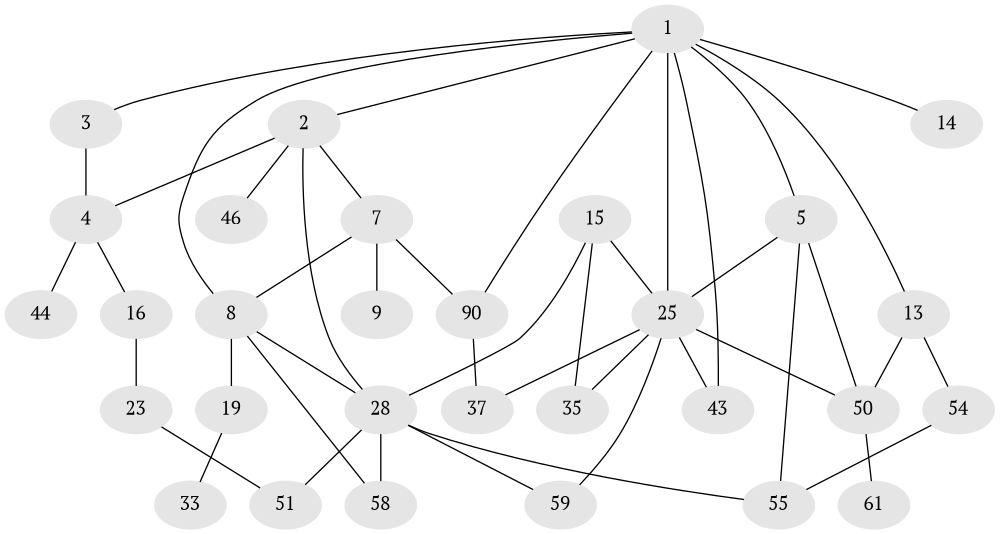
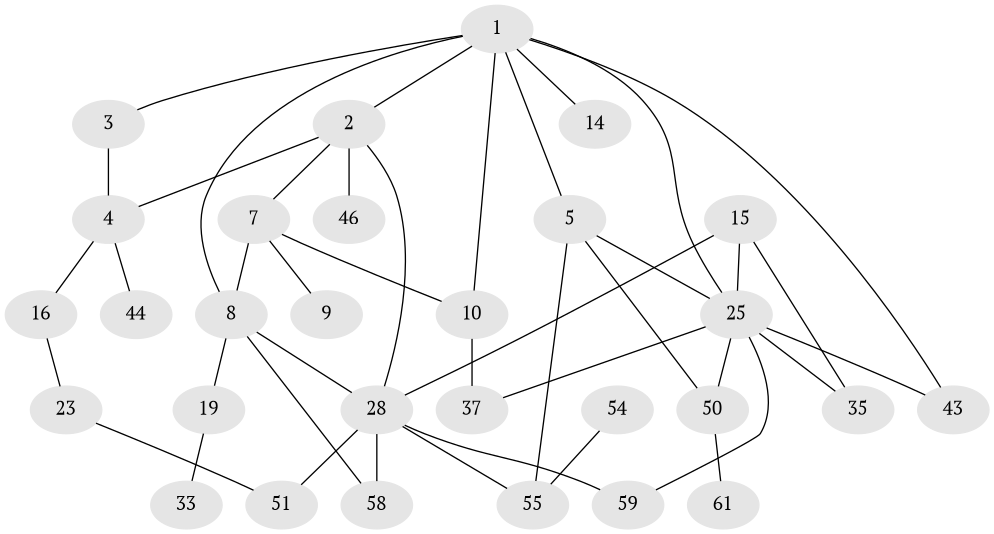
(472, 315) -> (472, 315)
(914, 315) -> none
